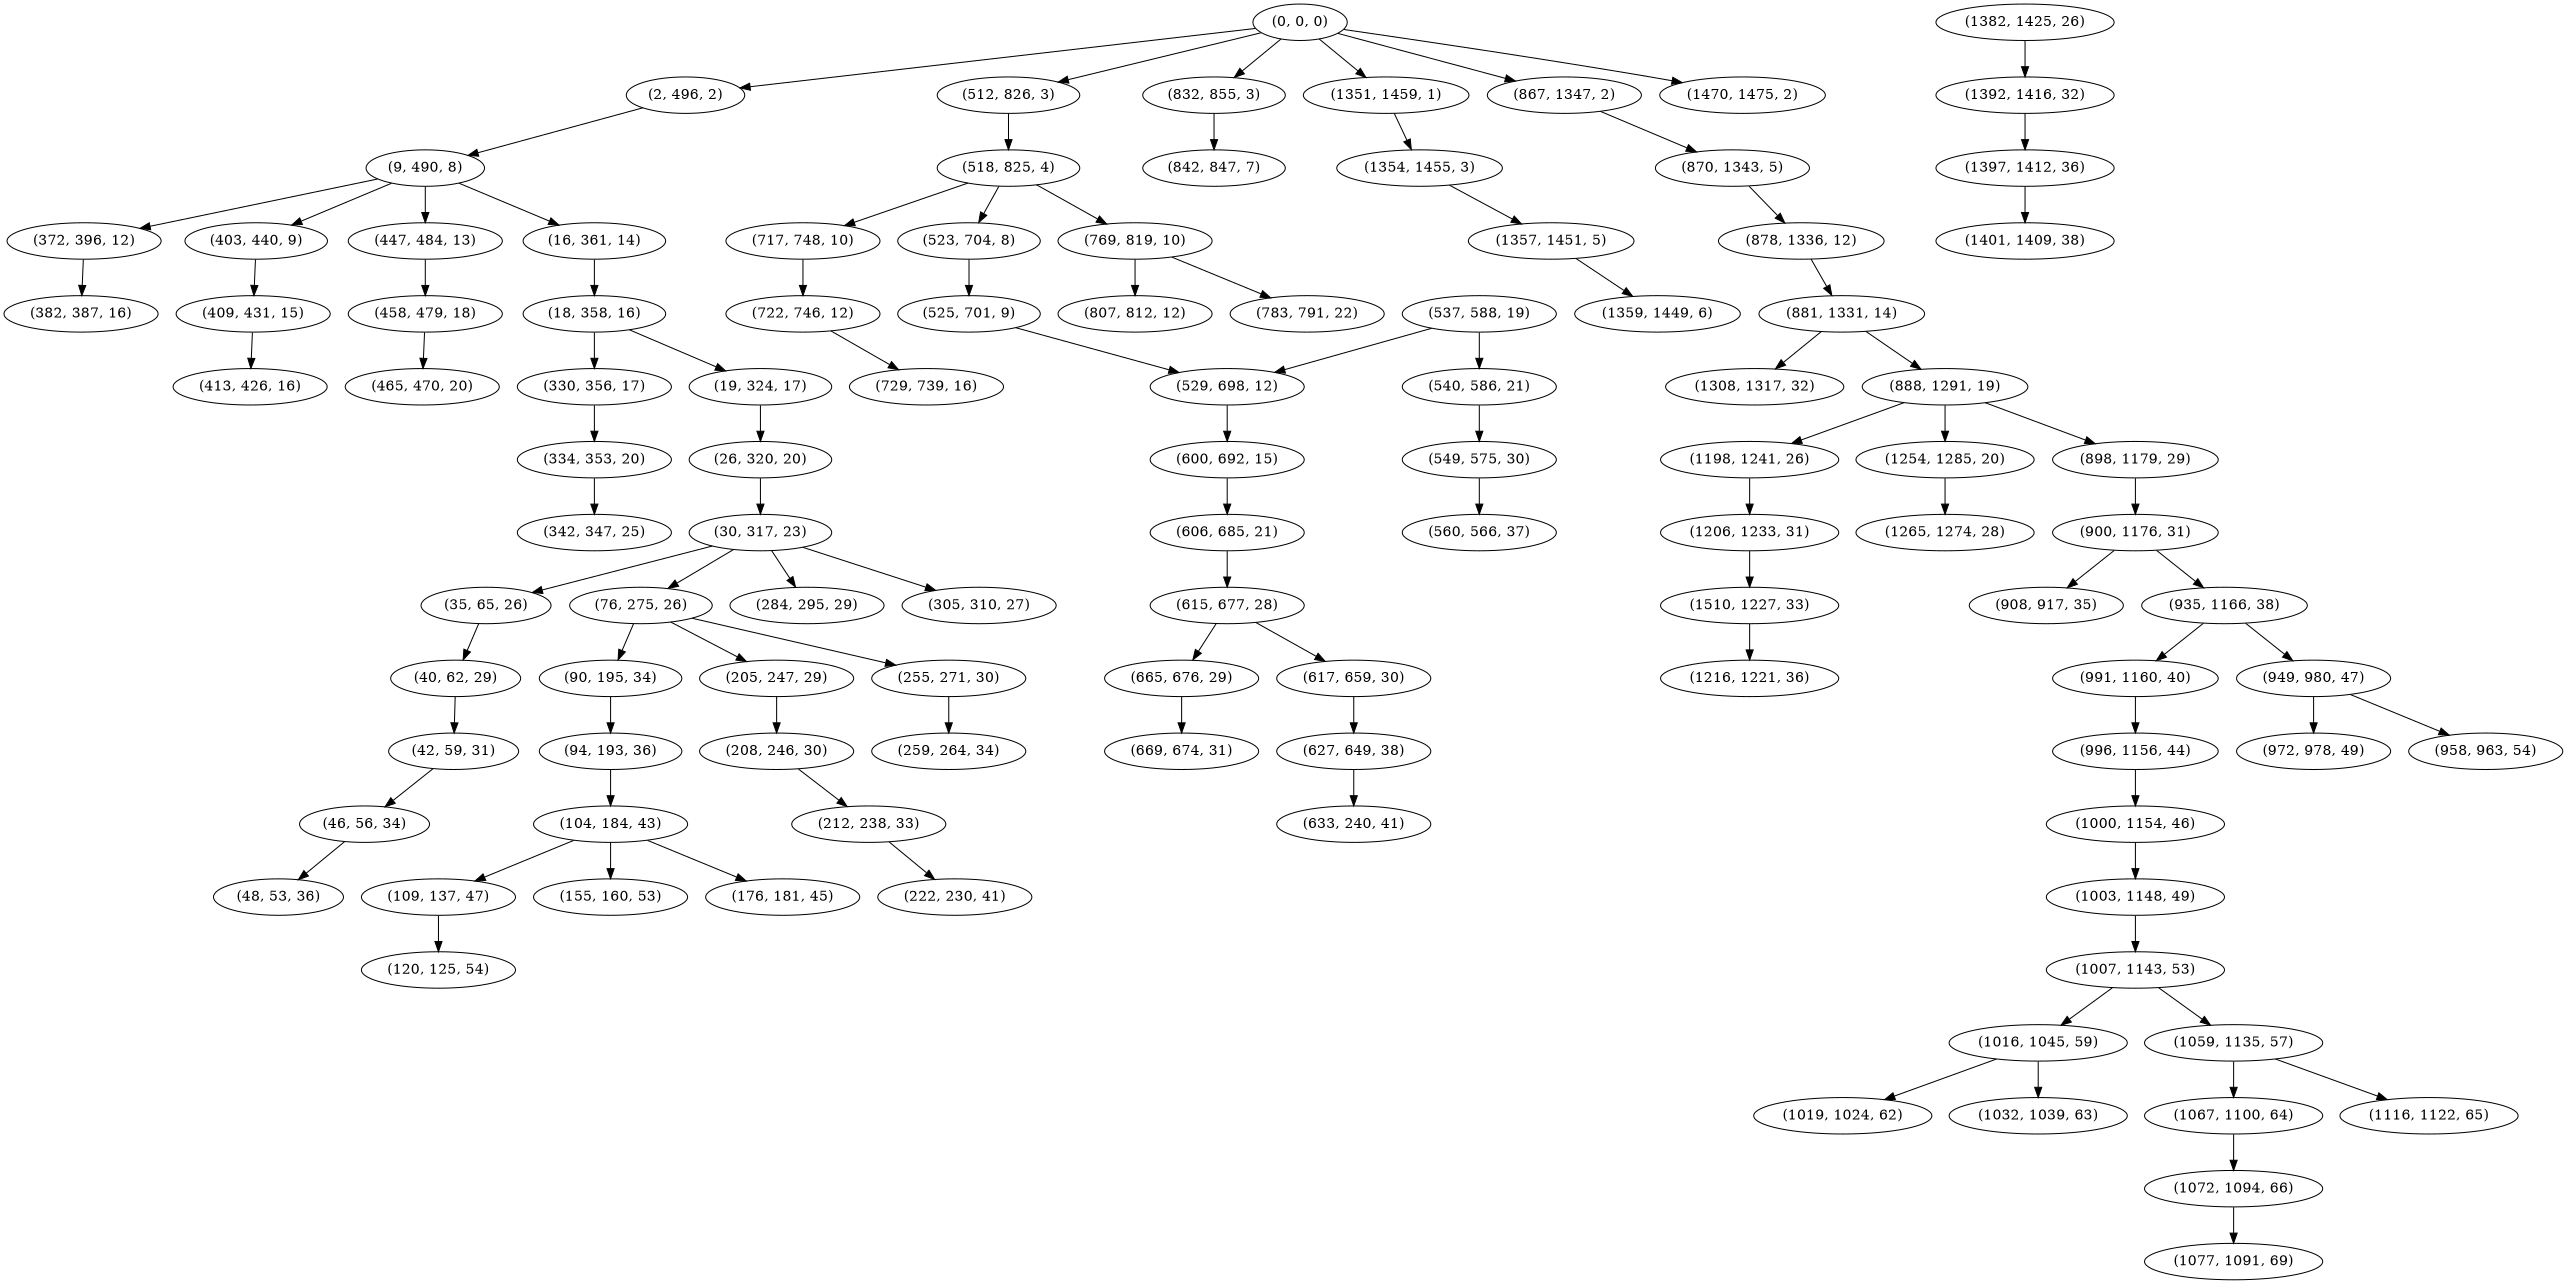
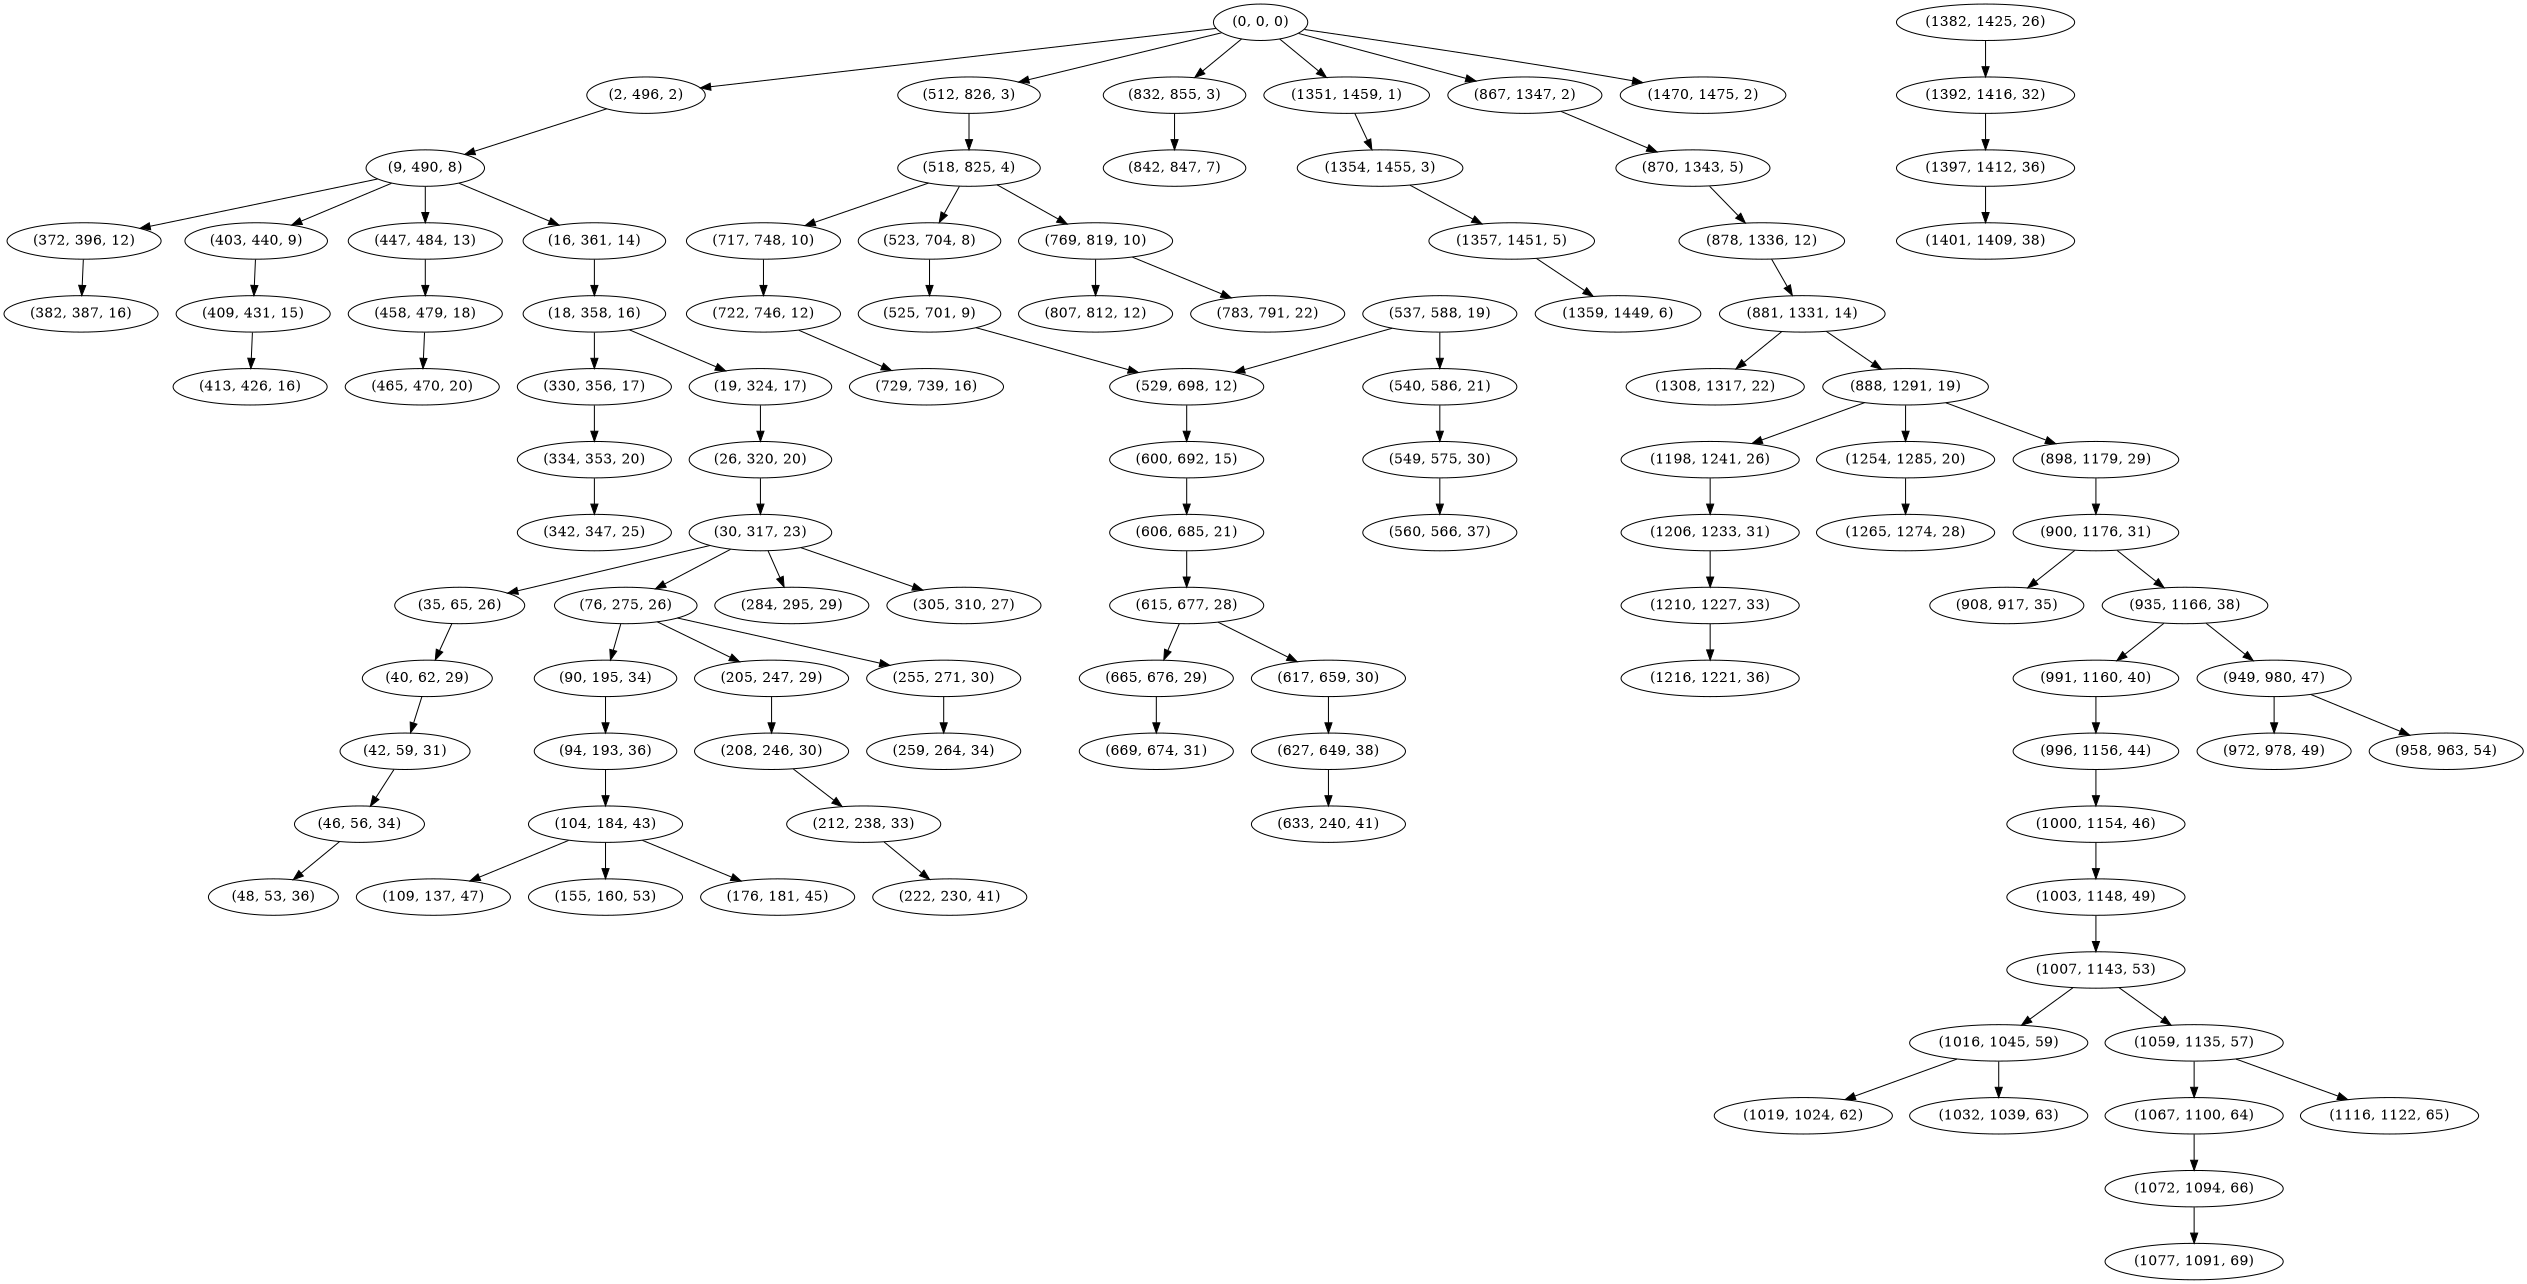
(1755, 387) -> (1715, 387)
(1750, 605) -> (1710, 605)
(438, 970) -> none
